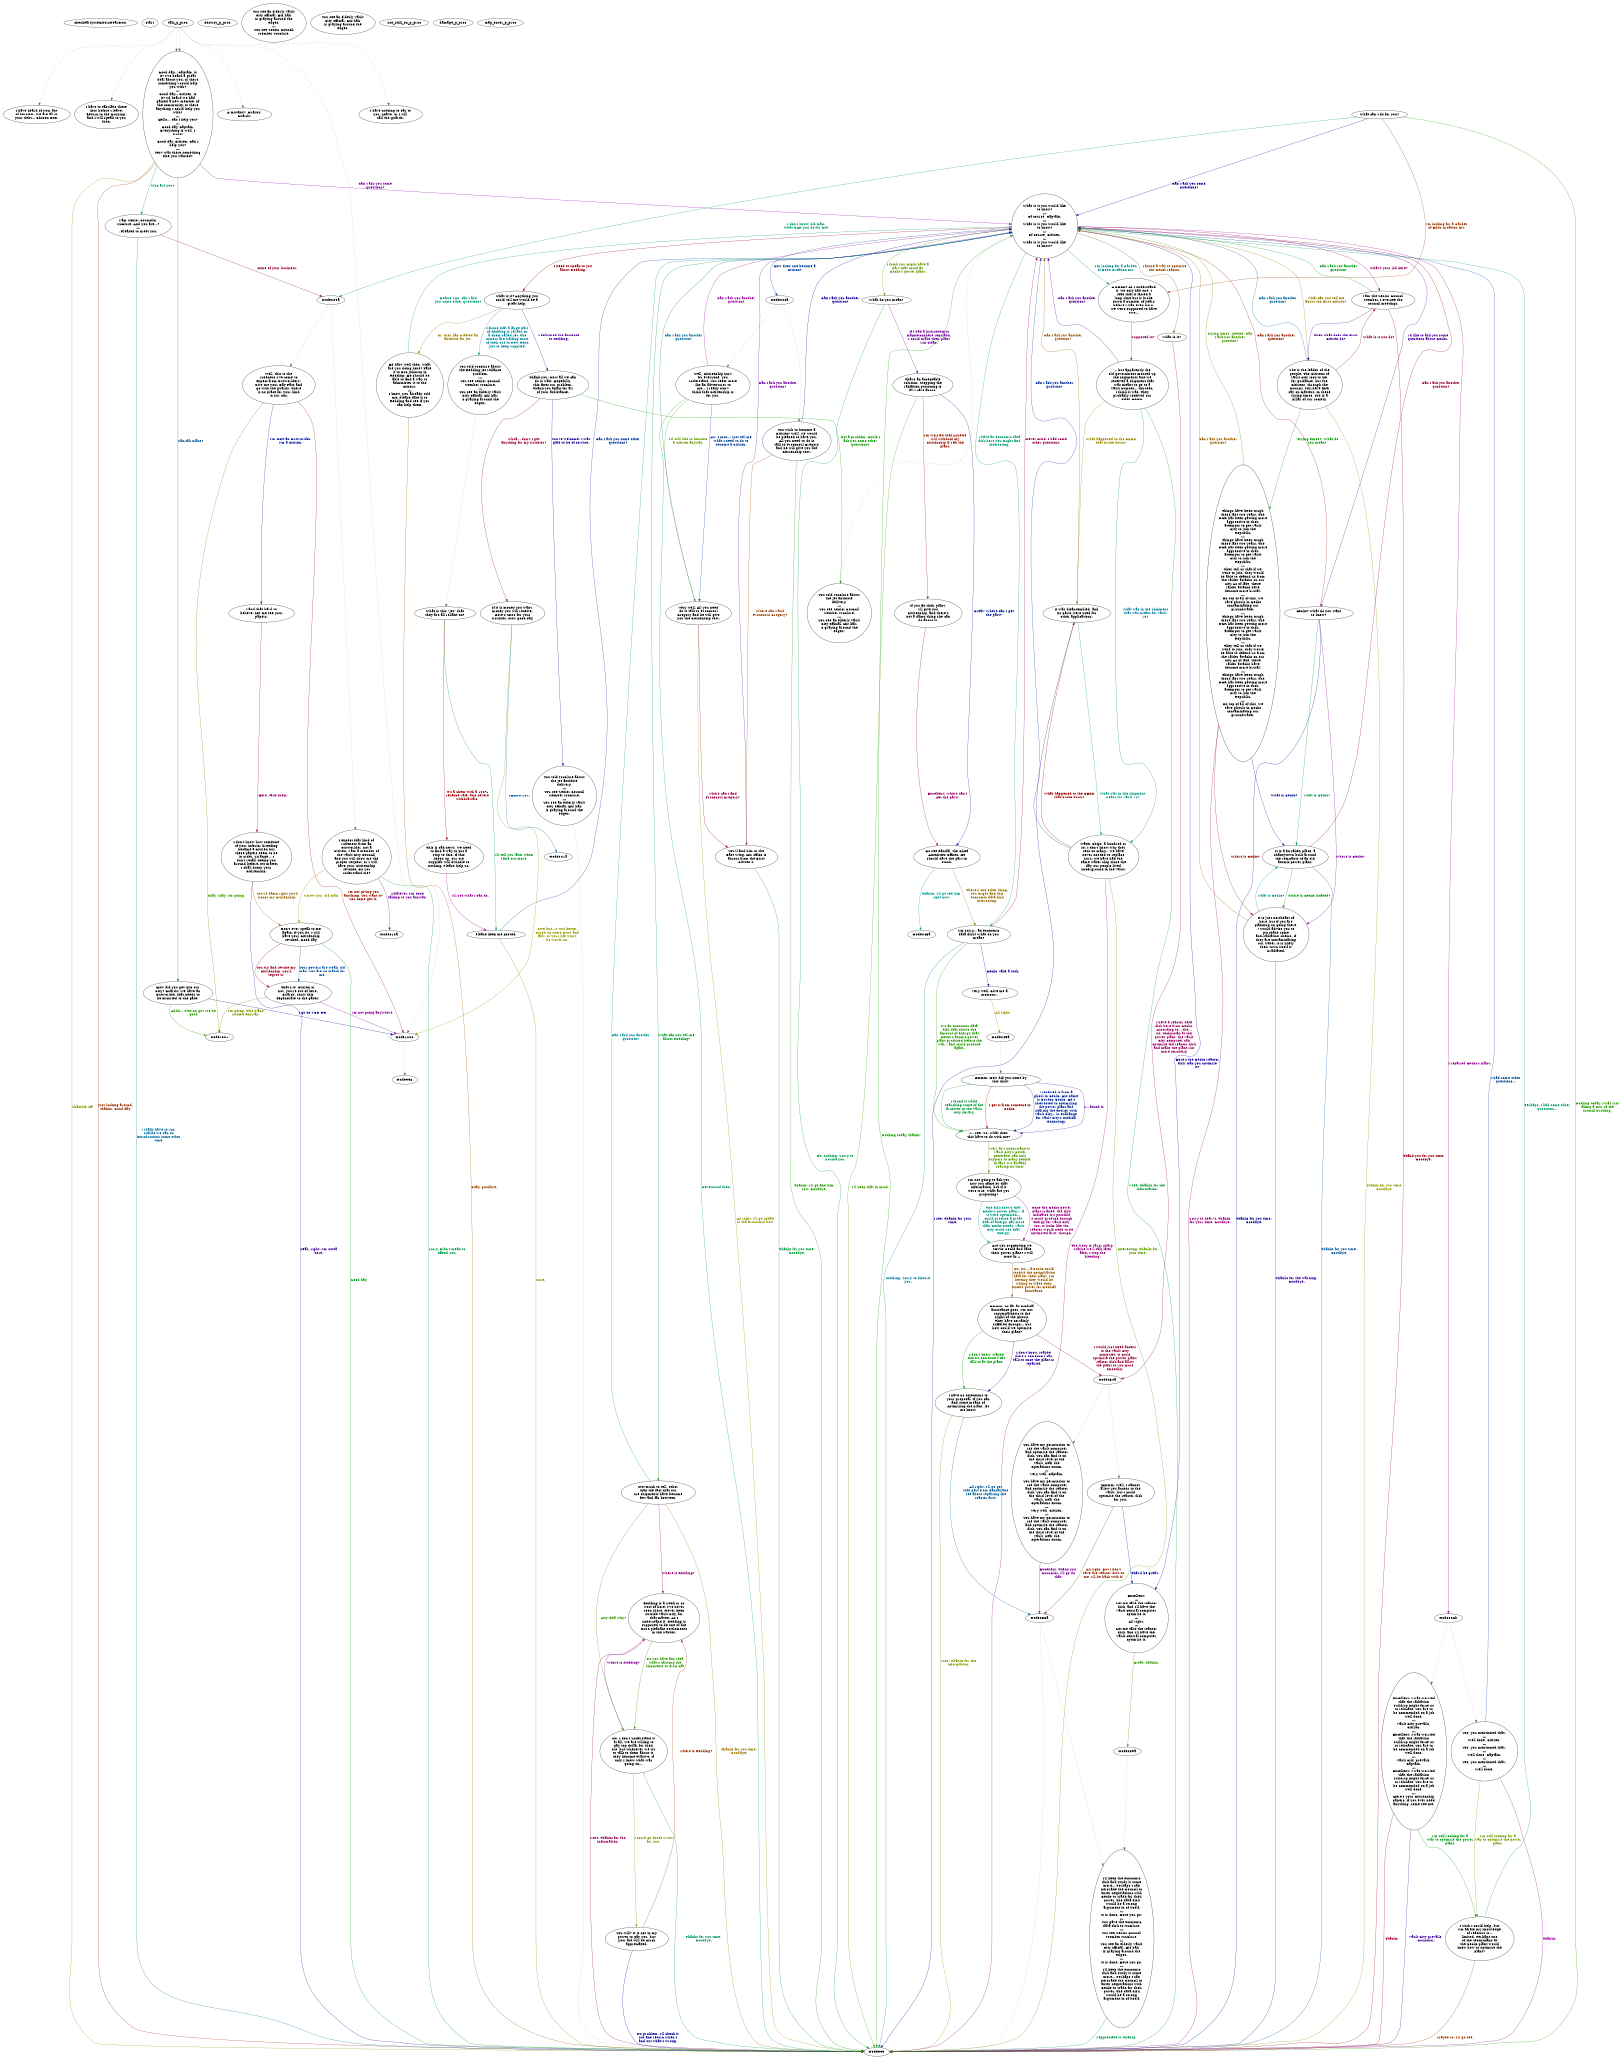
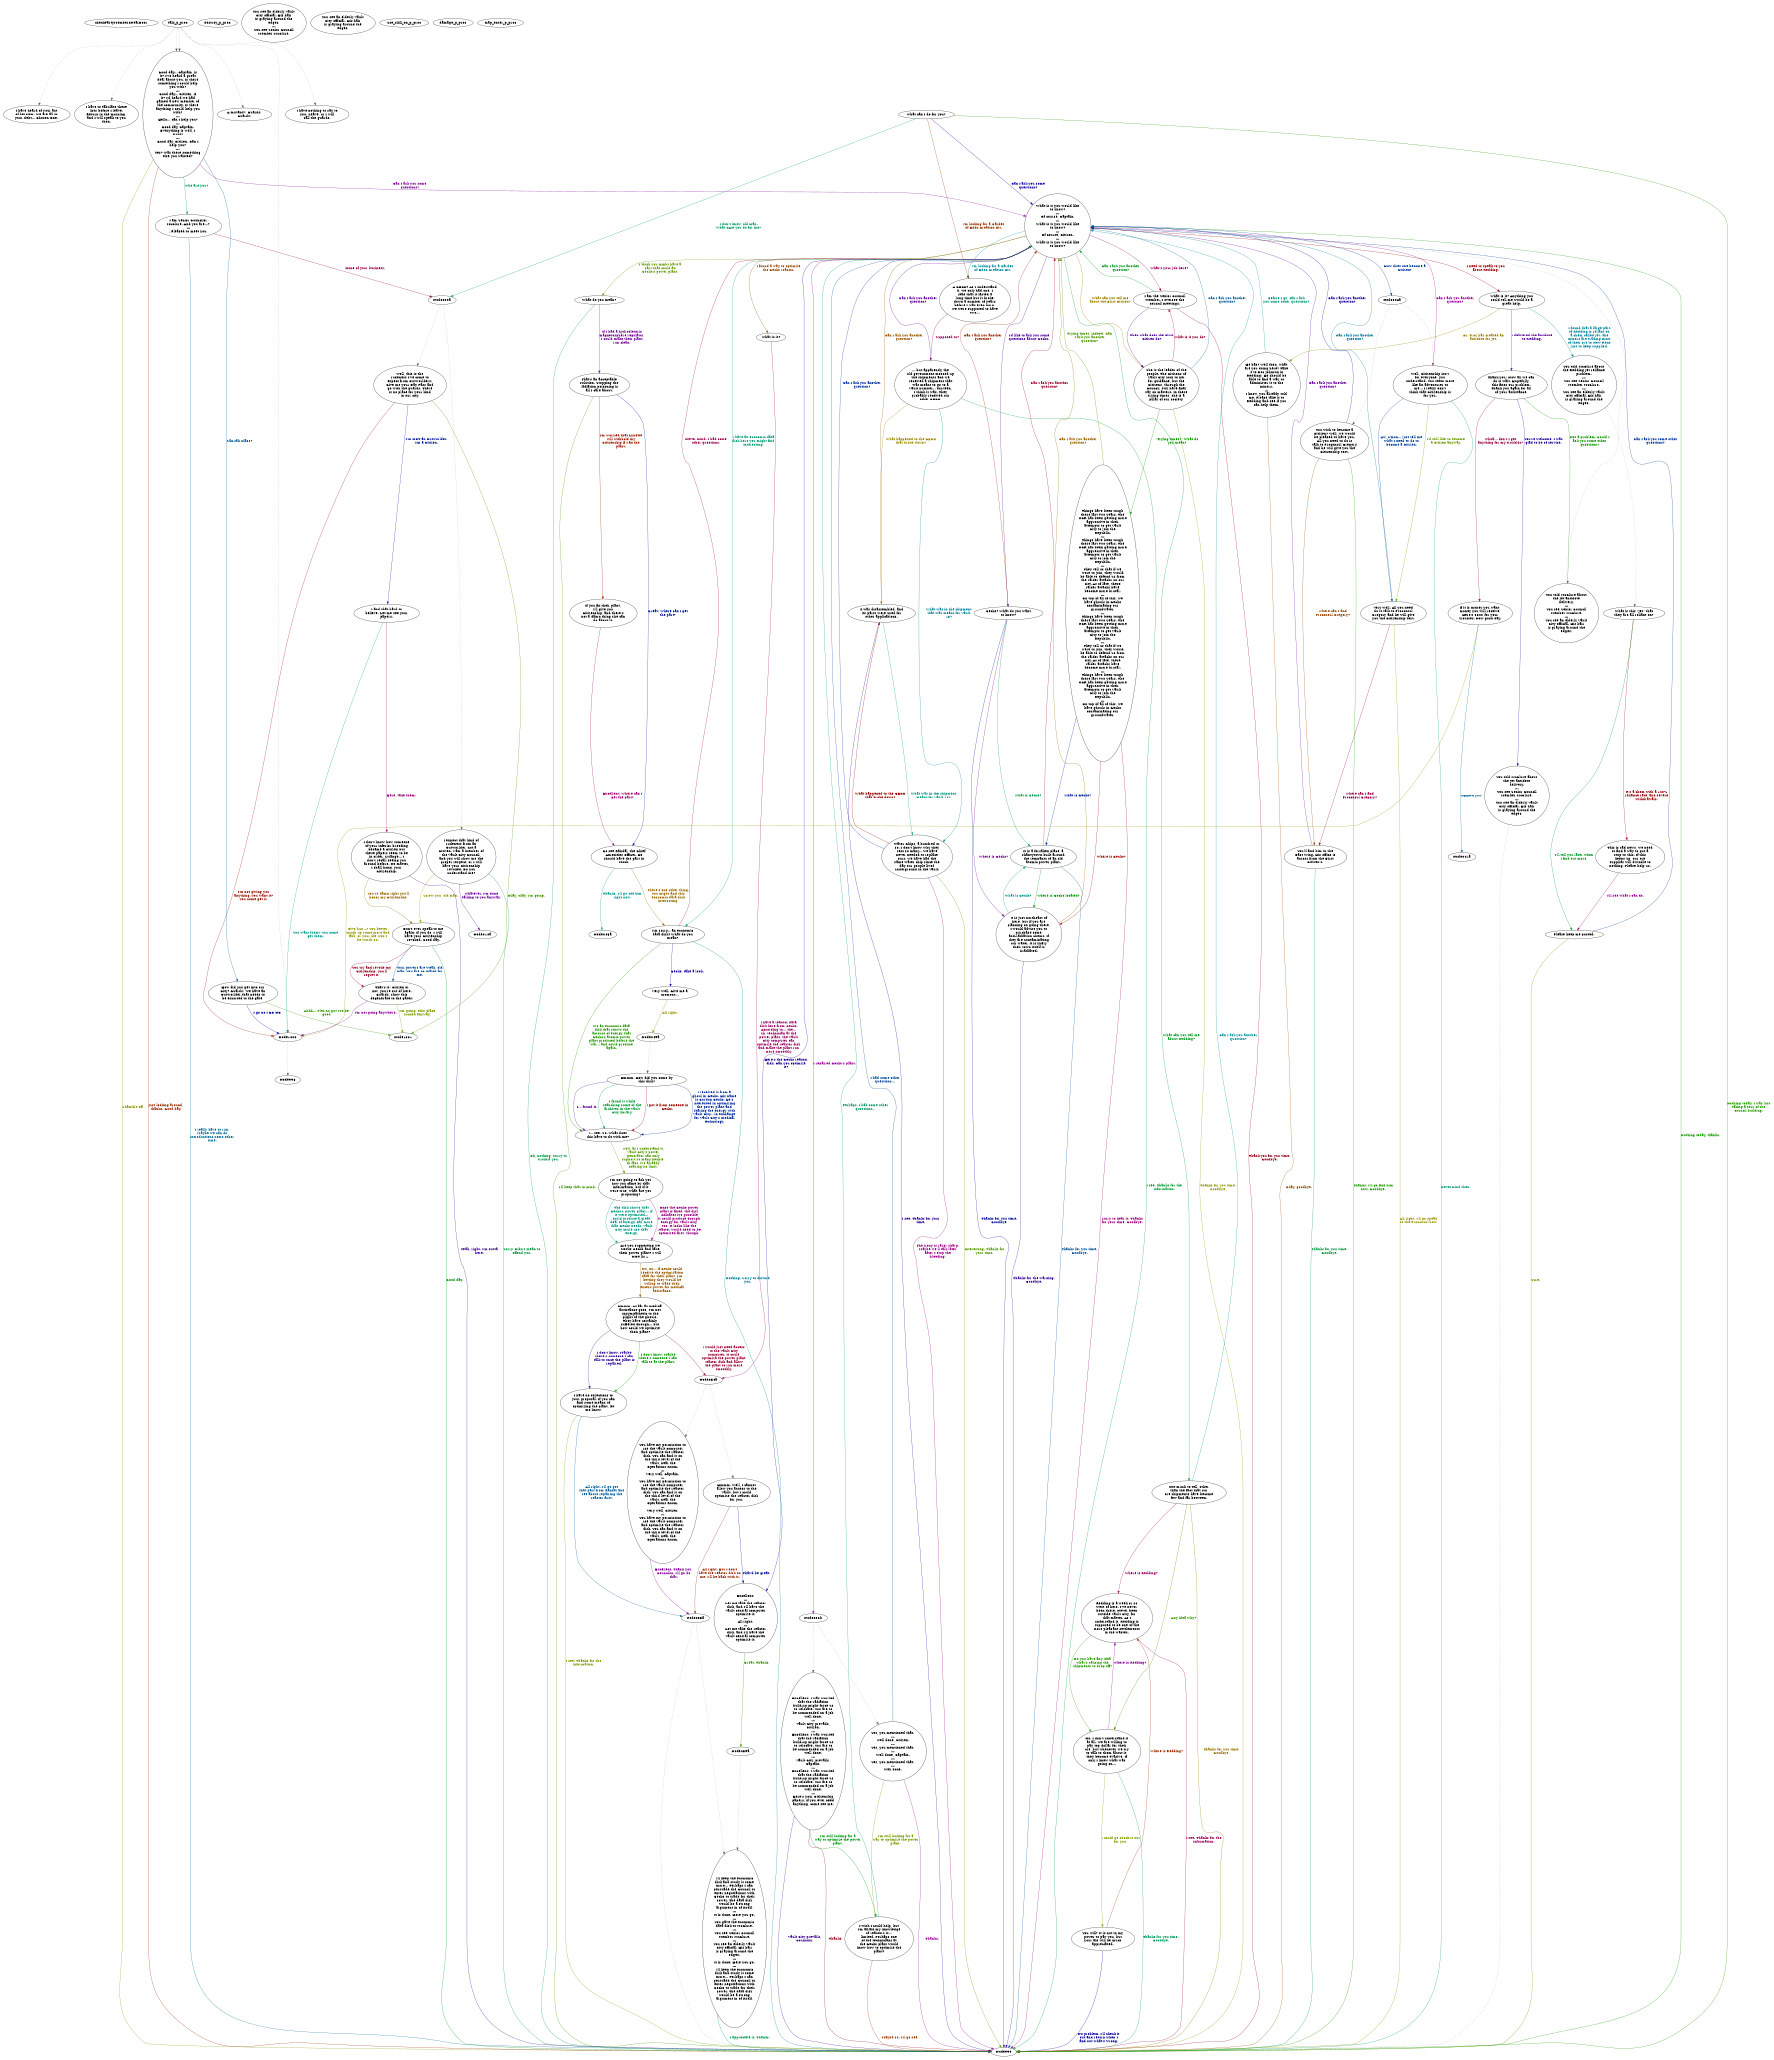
(150, 23) -> none
none -> (313, 822)
